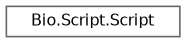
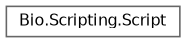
(93, 21) -> (93, 21)
